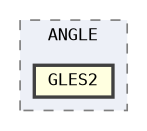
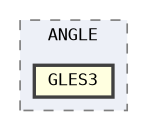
(74, 81) -> (74, 81)
